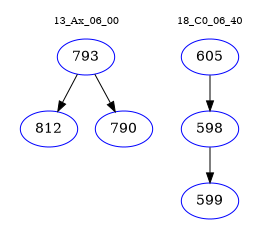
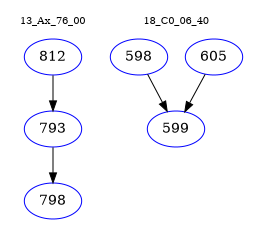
(86, 22) -> (53, 22)
(70, 88) -> (53, 88)
(210, 88) -> (197, 89)
(124, 129) -> (53, 201)
